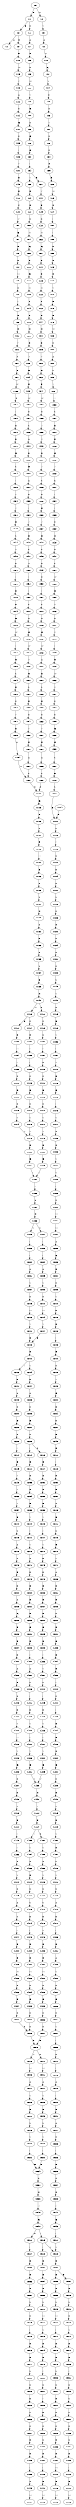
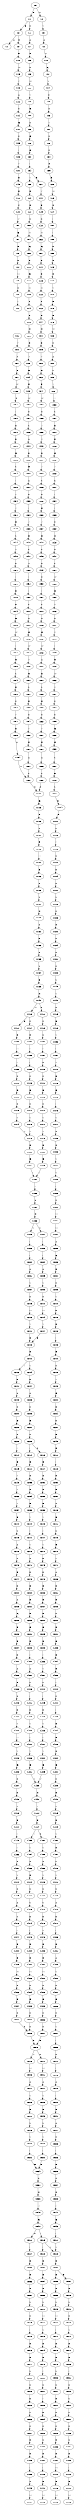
(18, 322) -> none
(52, 807) -> (57, 800)
